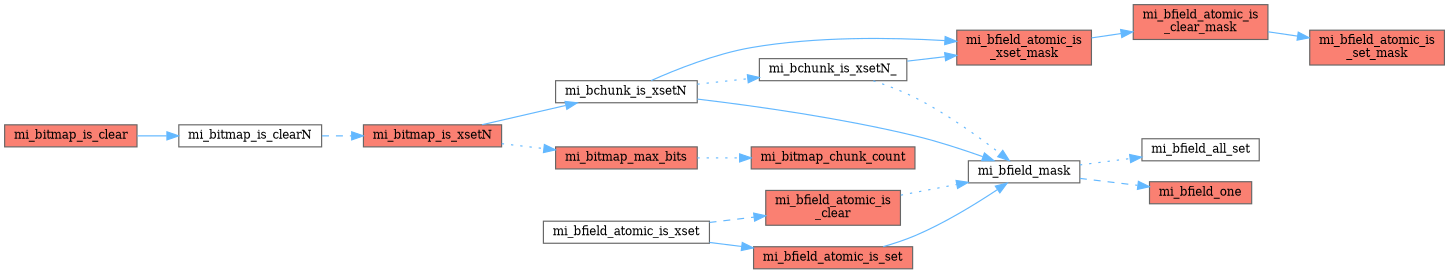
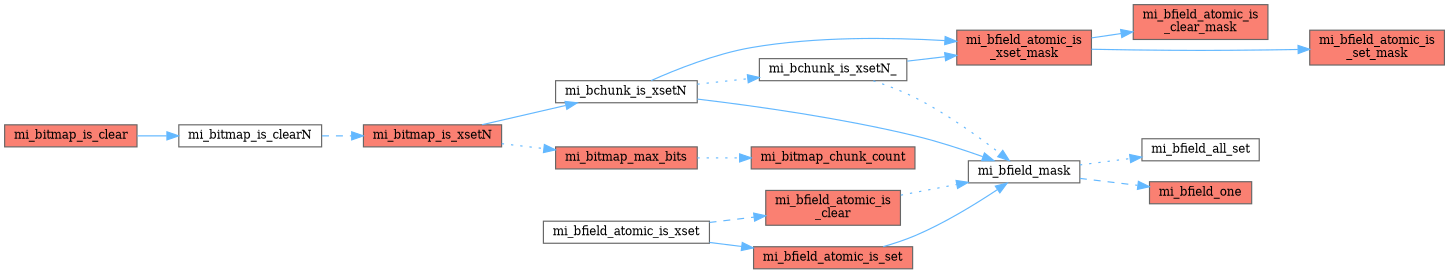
(1283, 34) -> (1195, 50)
